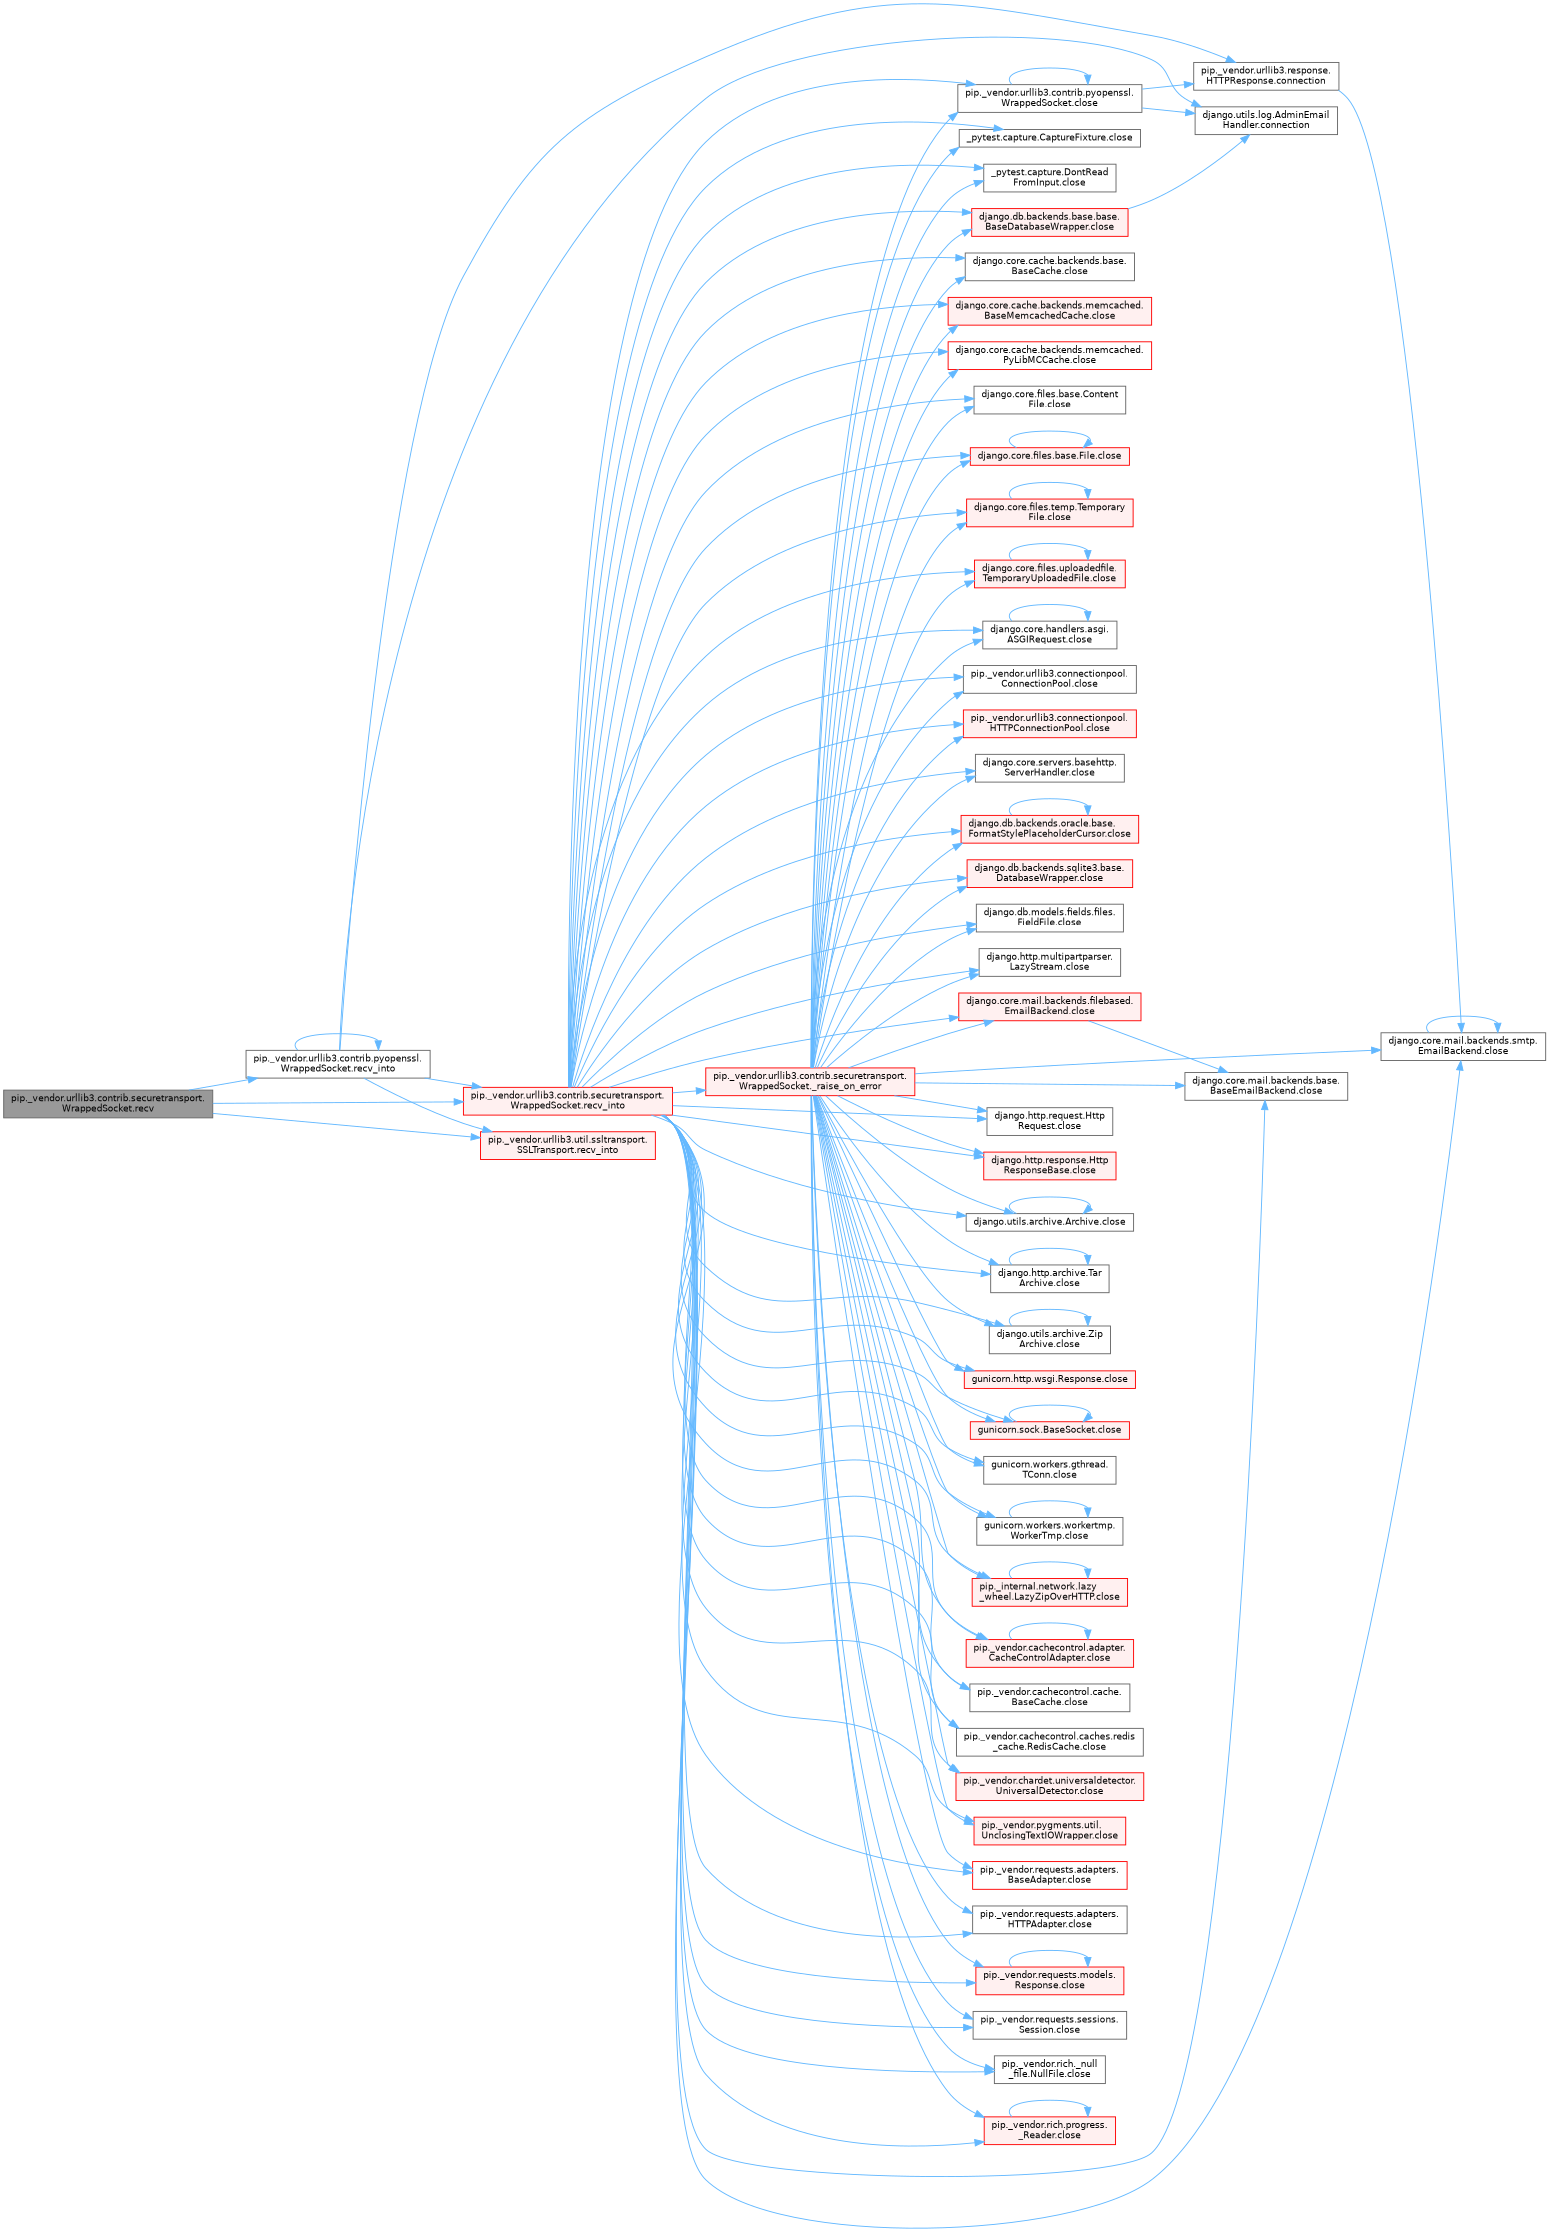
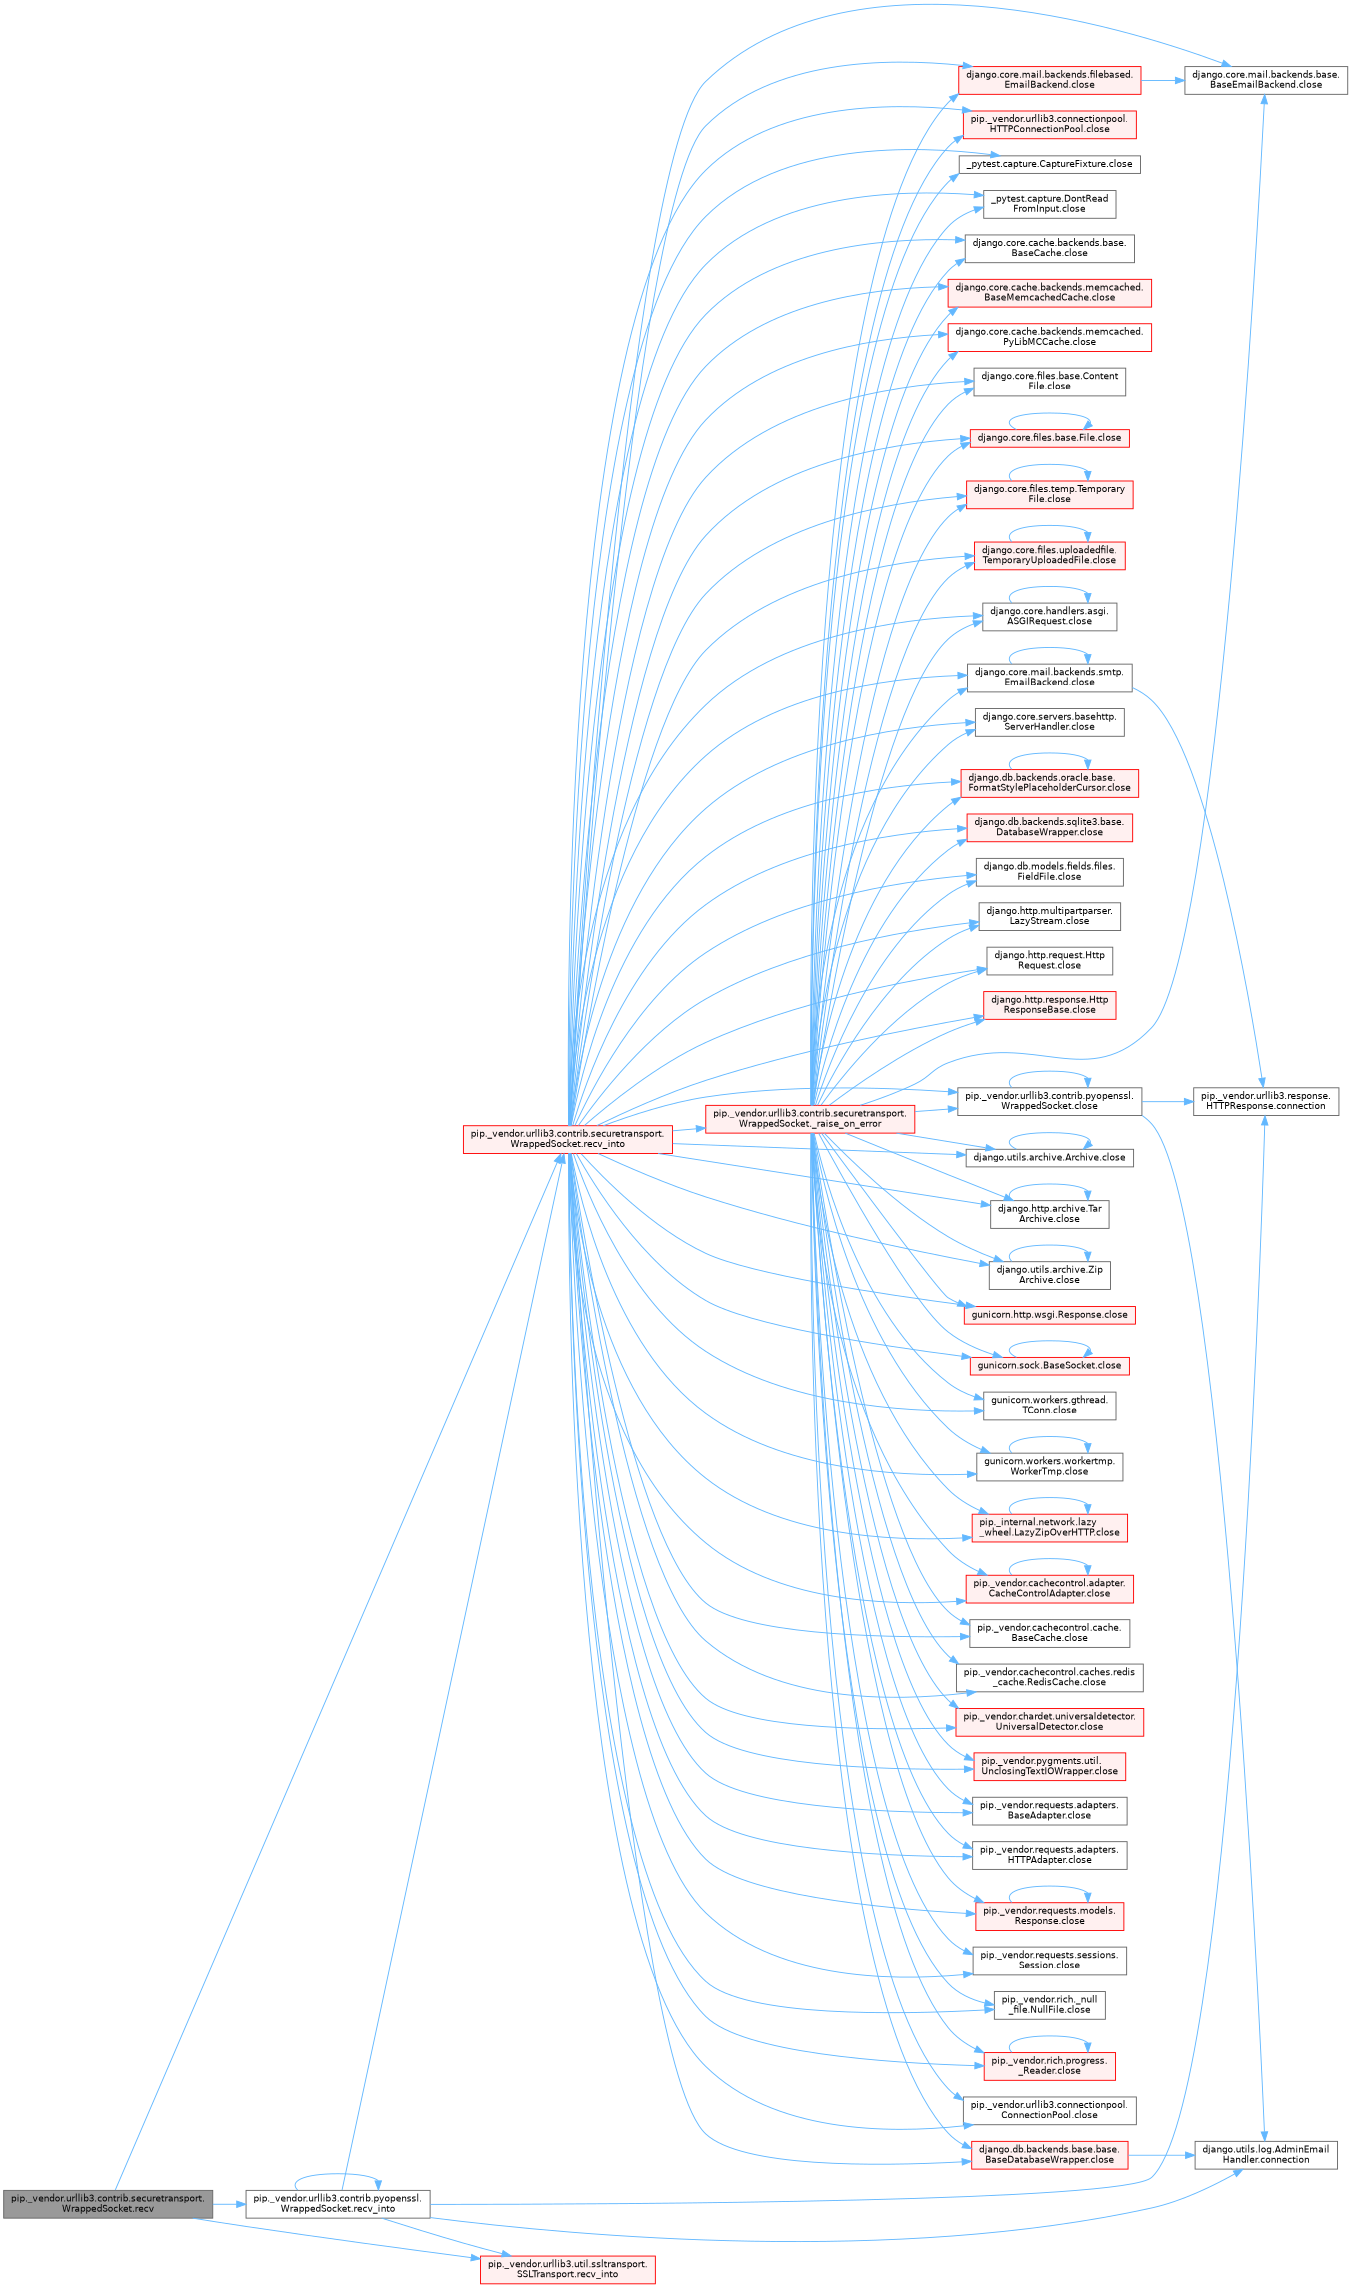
(1426, 551) -> (1221, 872)
(1050, 1875) -> (1050, 1811)
